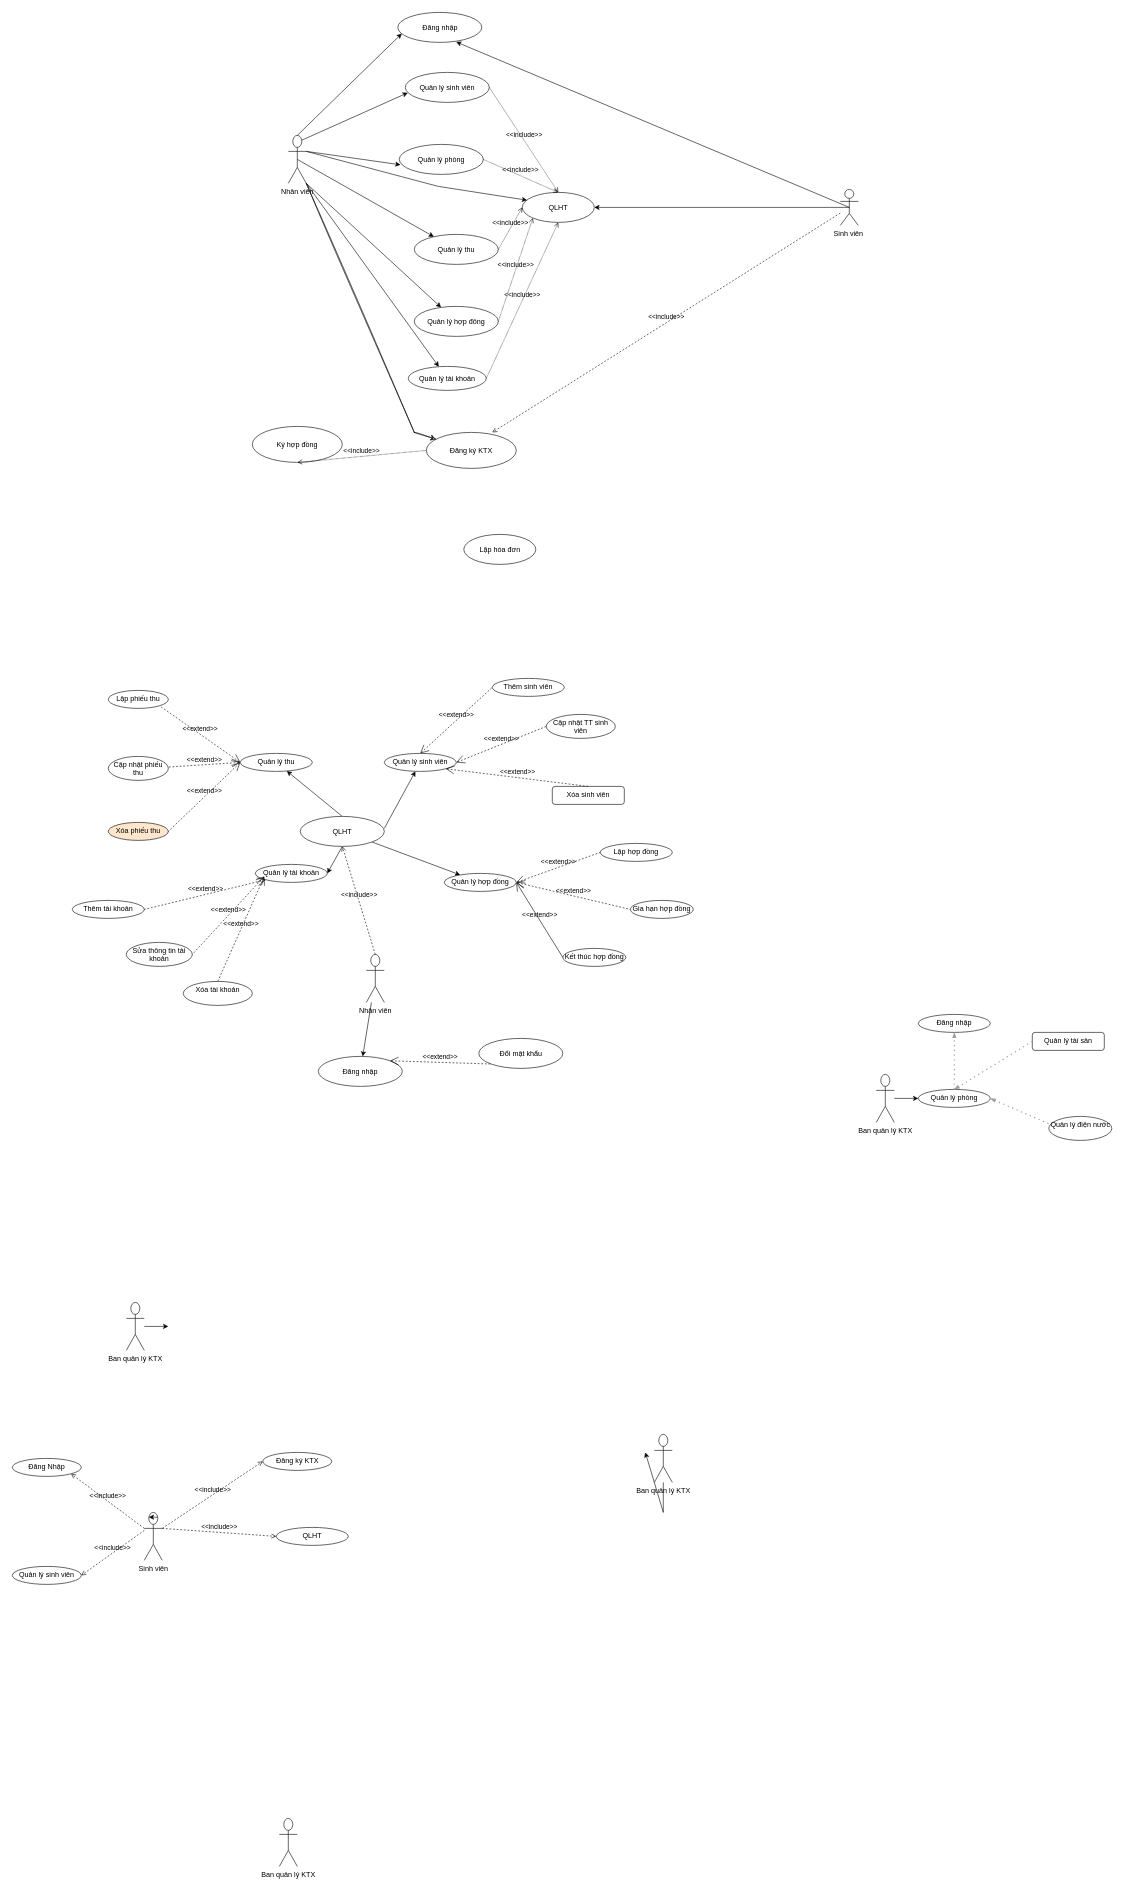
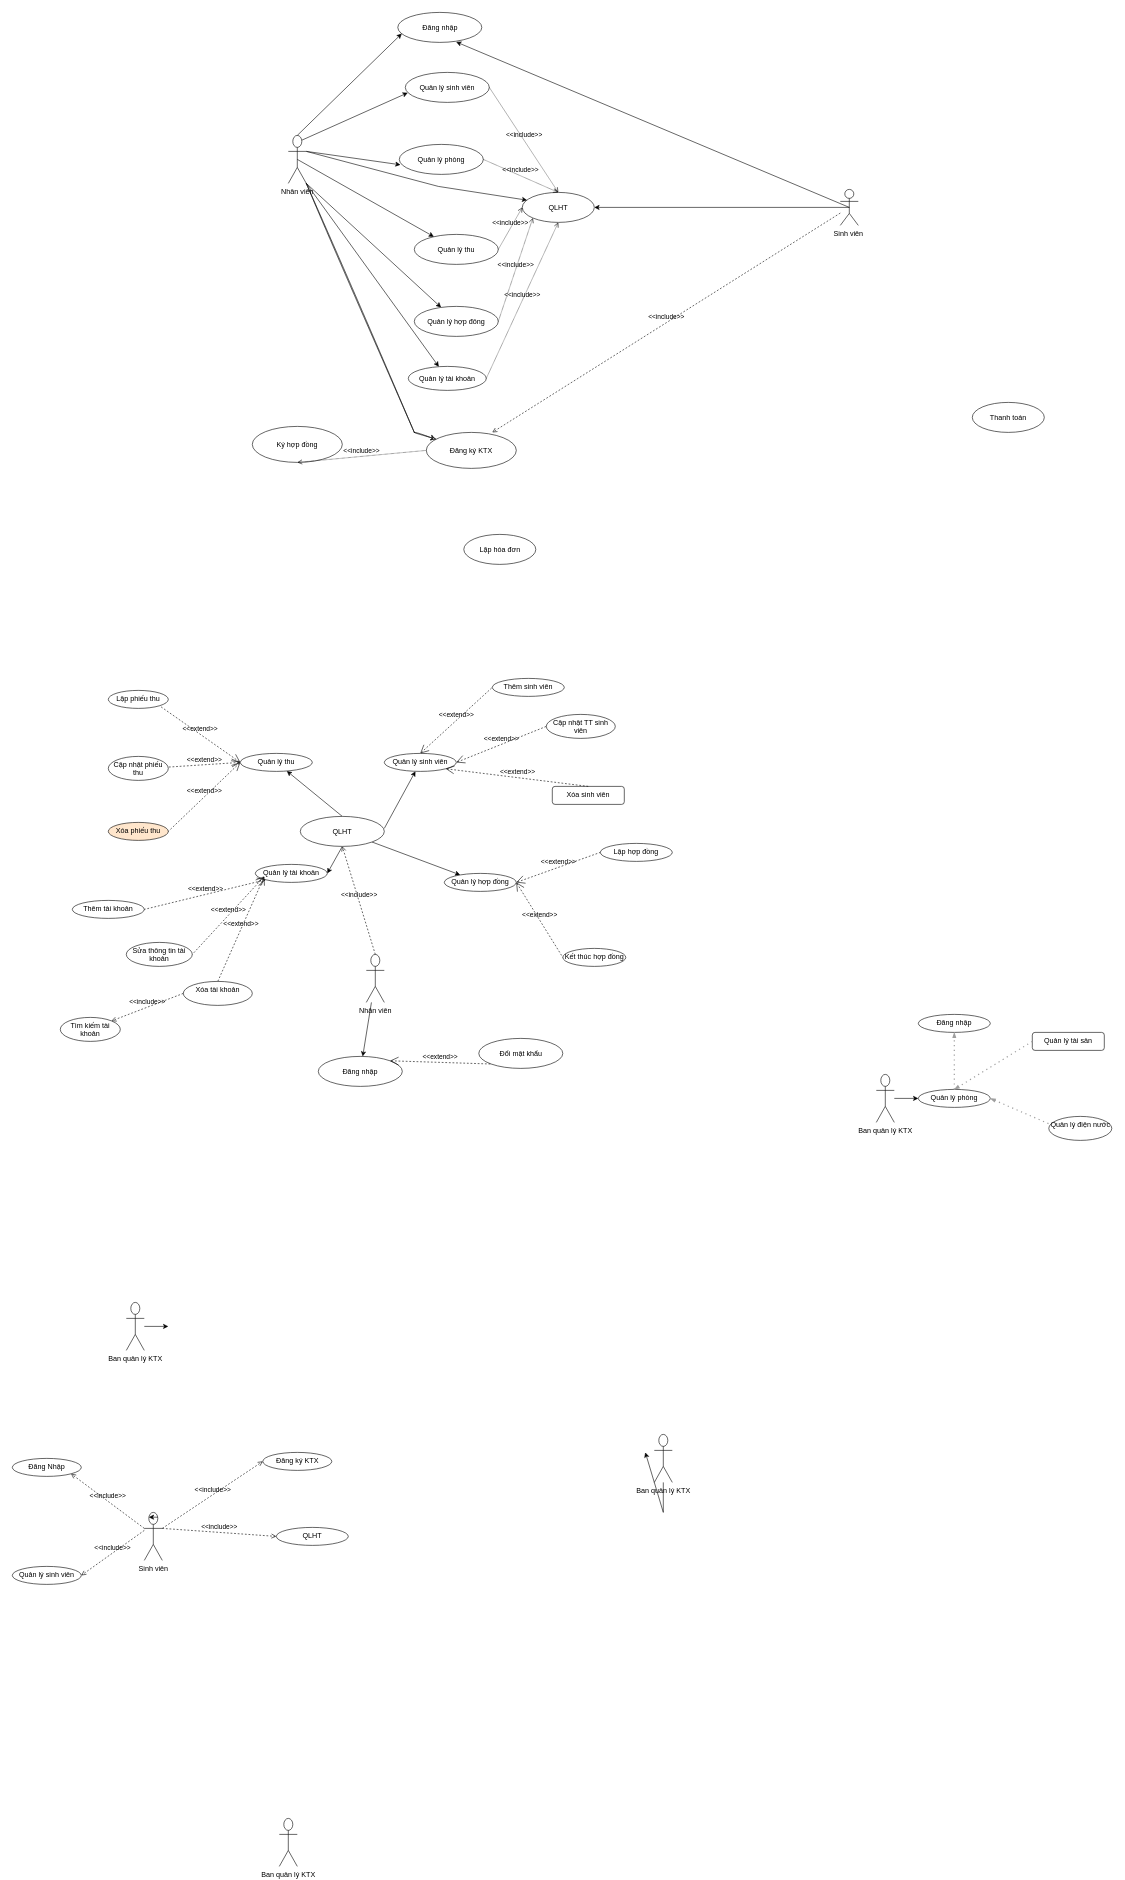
none -> (1008, 417)
(574, 896) -> none
(662, 909) -> none
(540, 920) -> (540, 920)
none -> (149, 1007)
none -> (90, 1029)
